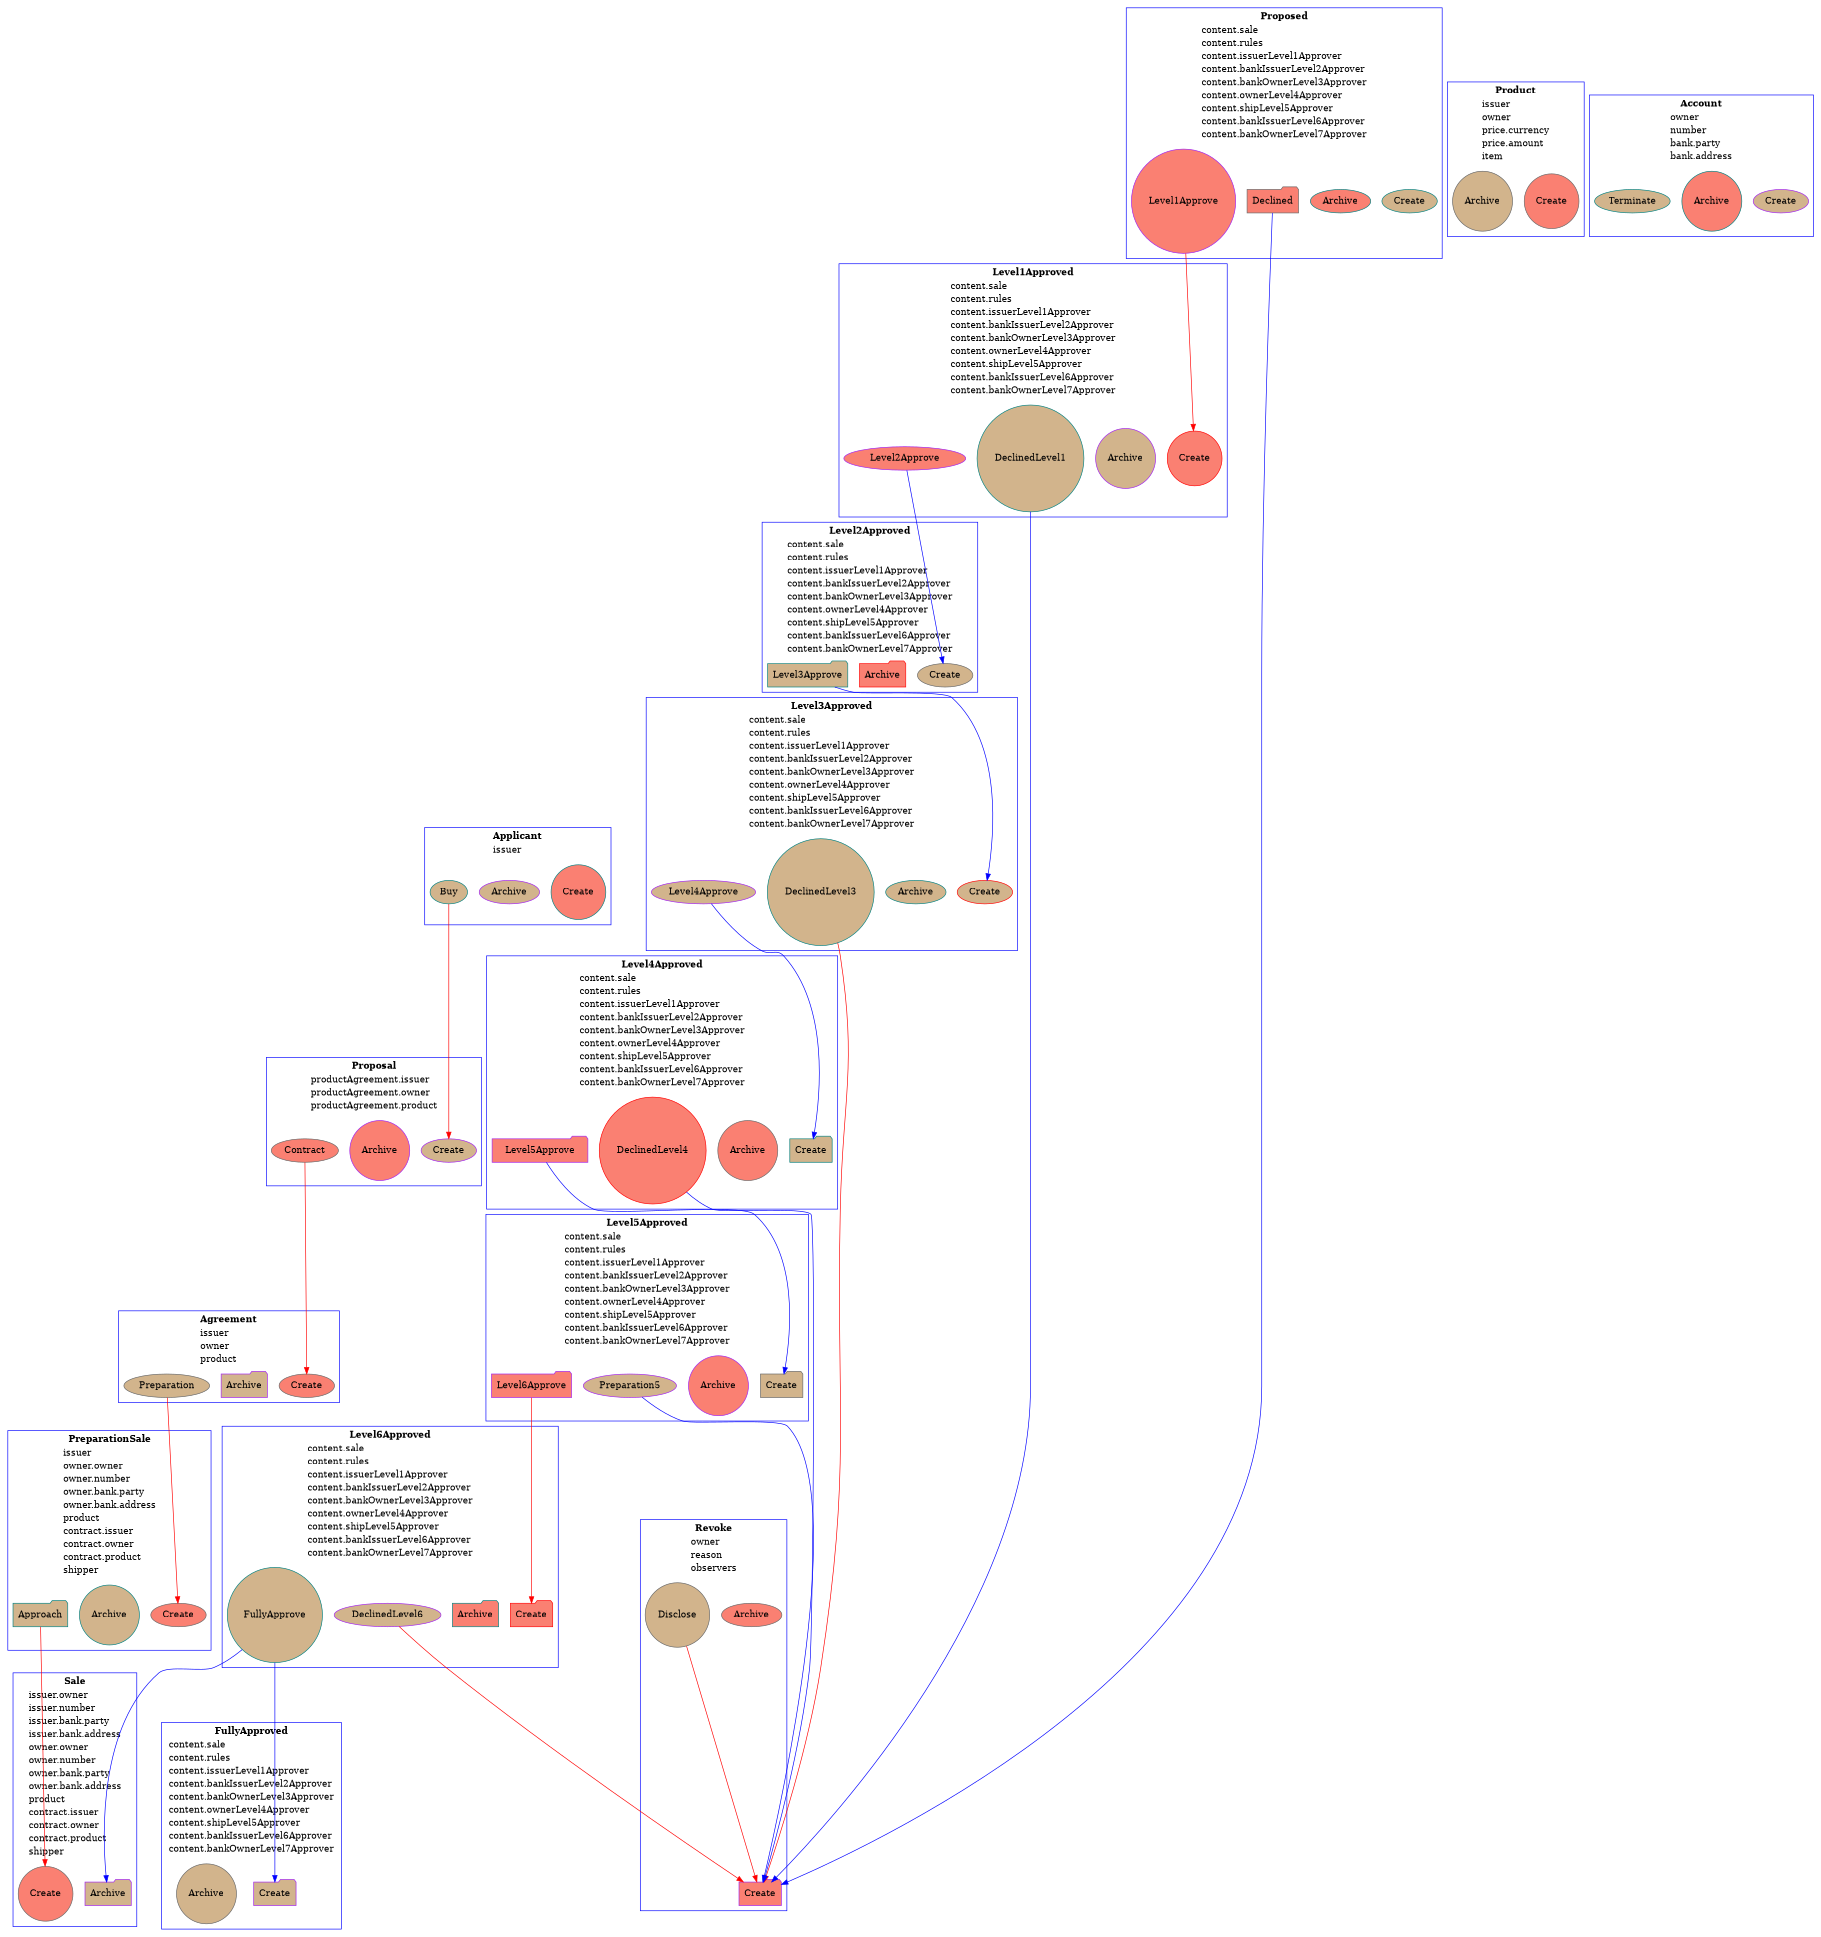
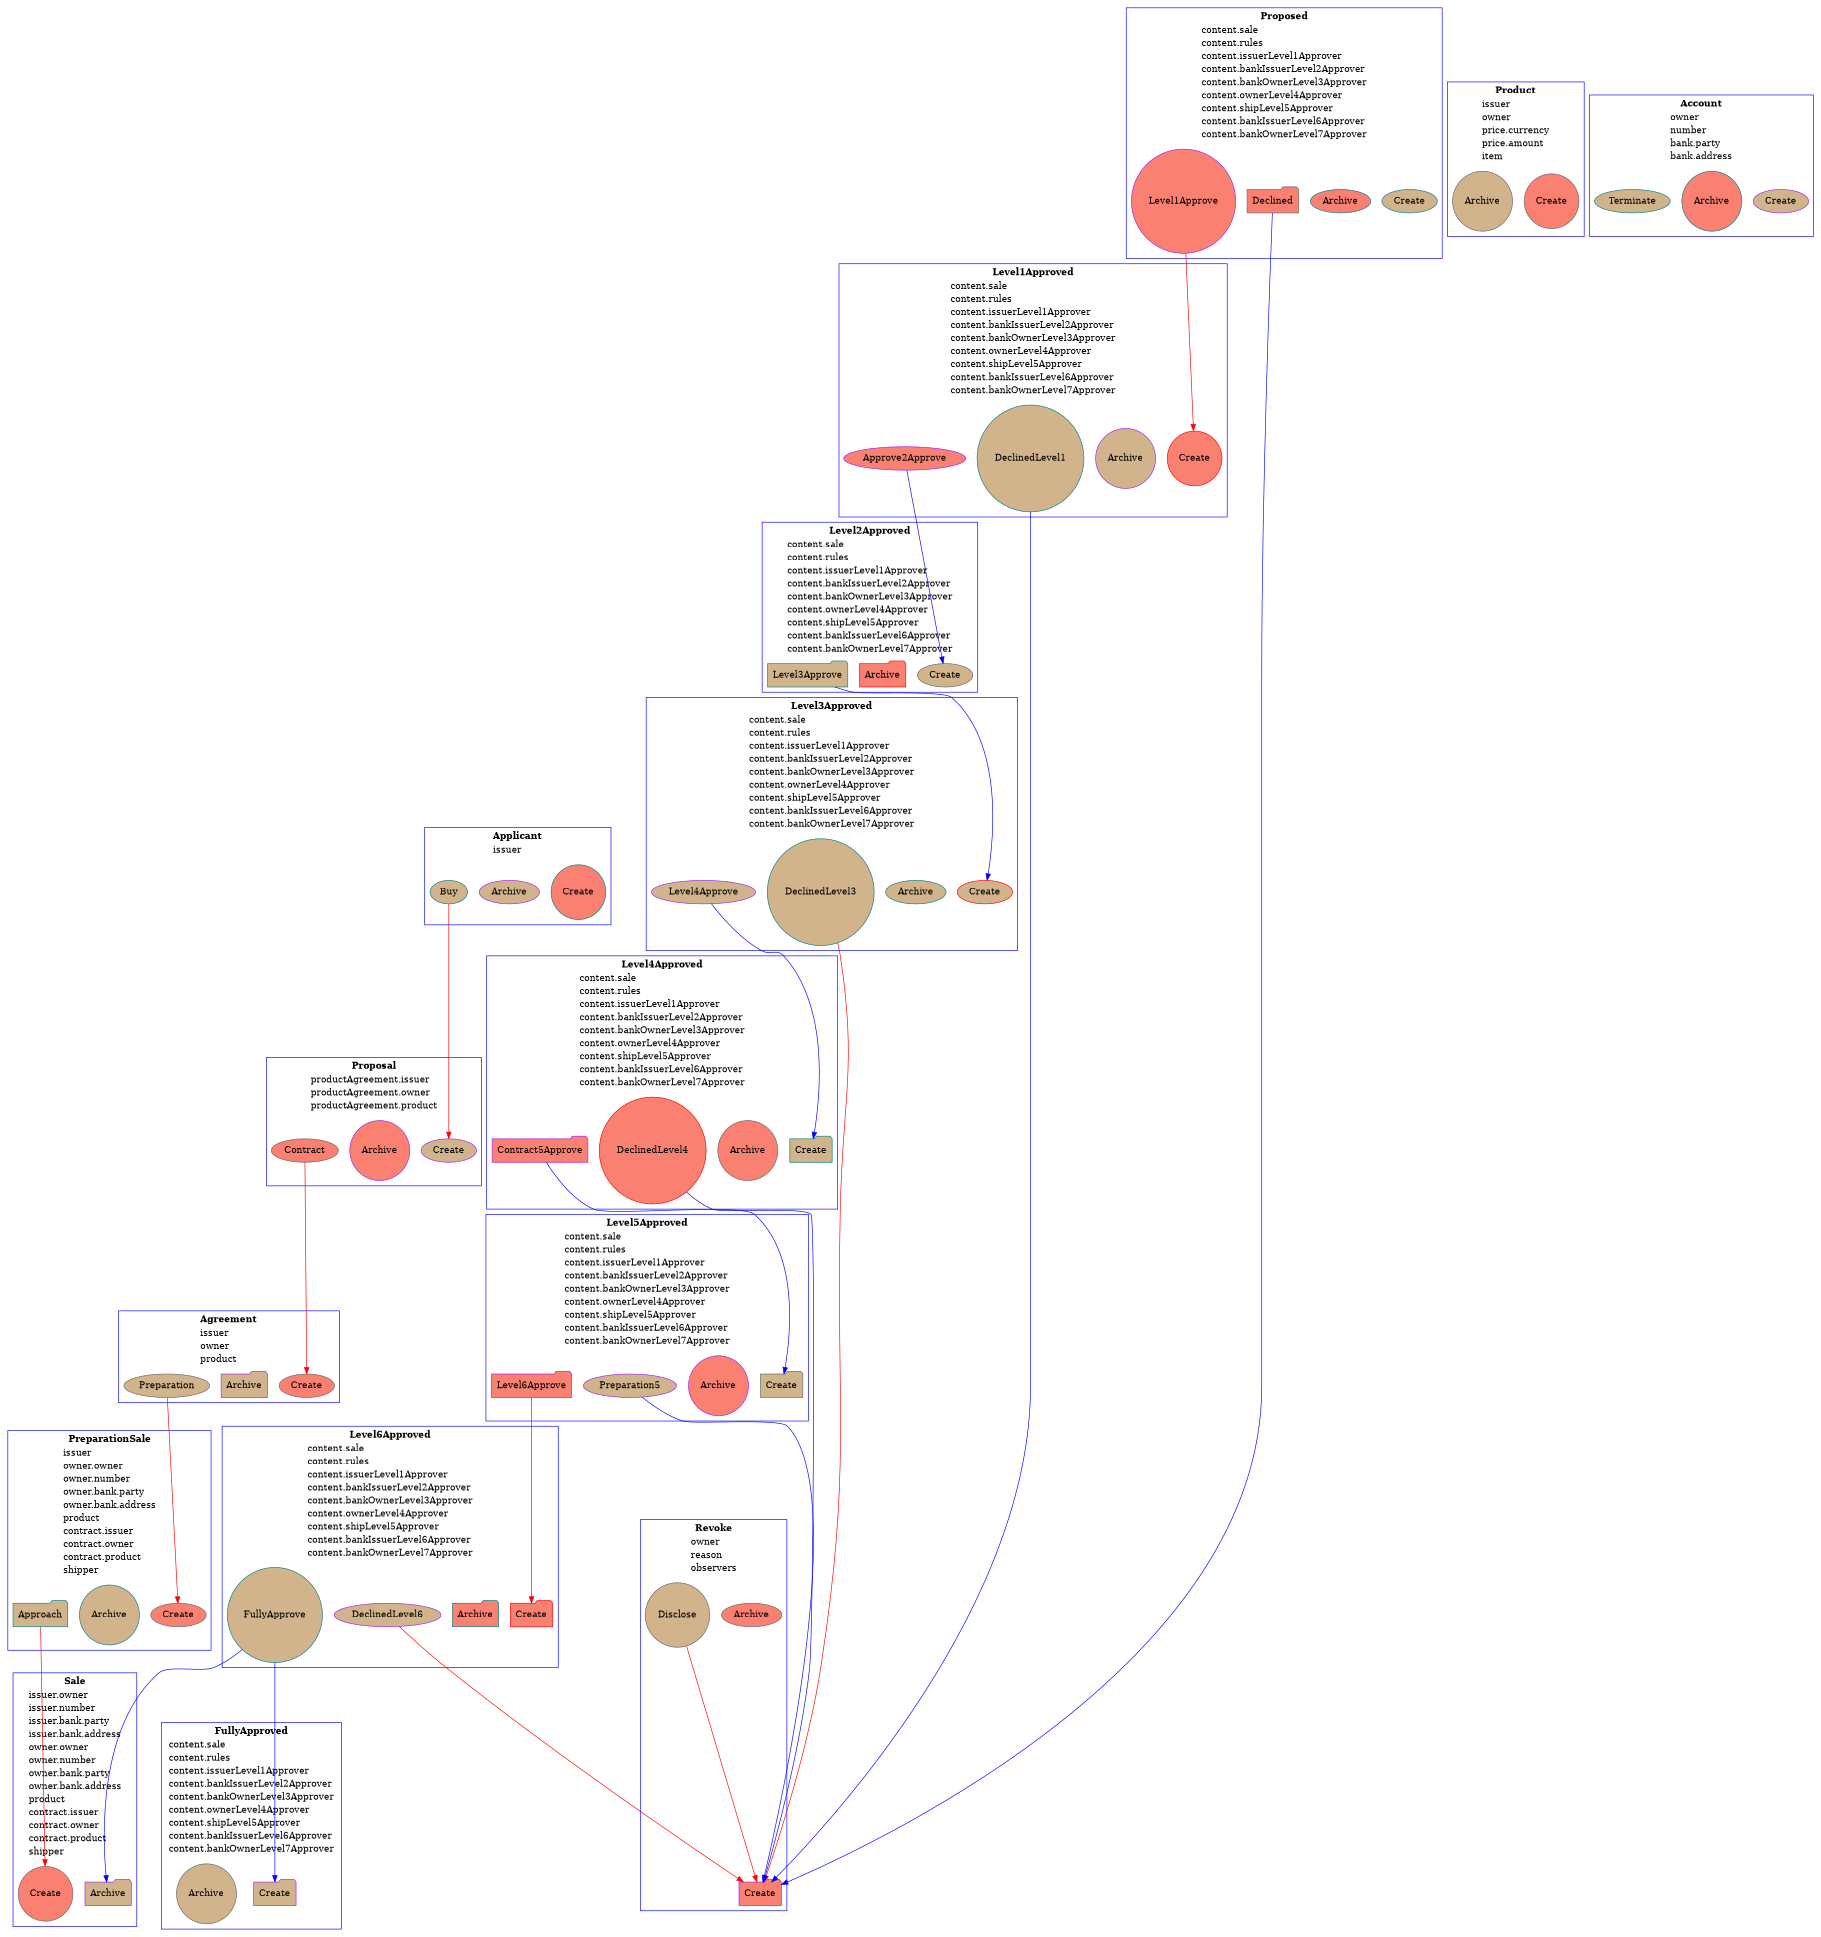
(905, 458) -> (905, 458)
(540, 1151) -> (540, 1151)
